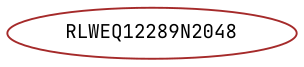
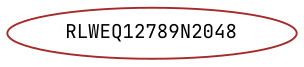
(152, 33) -> (152, 33)
